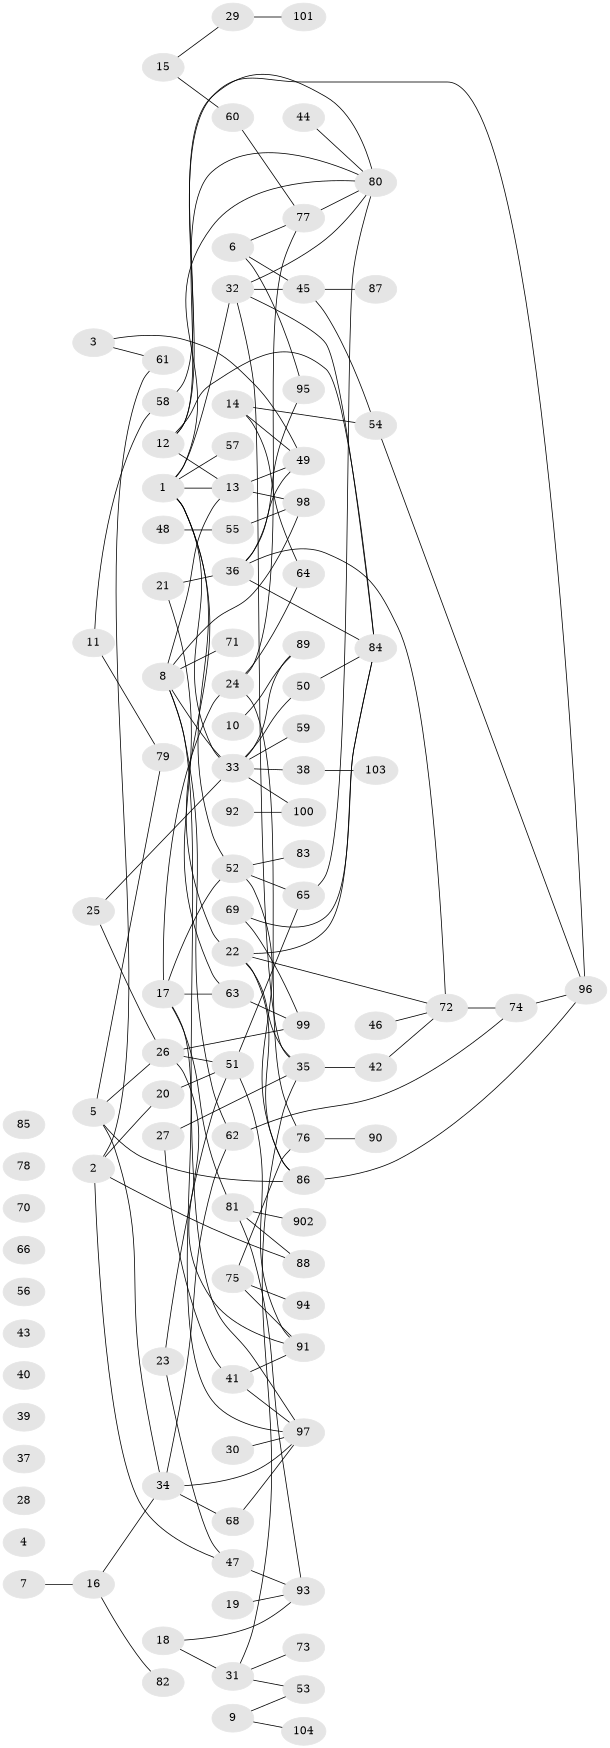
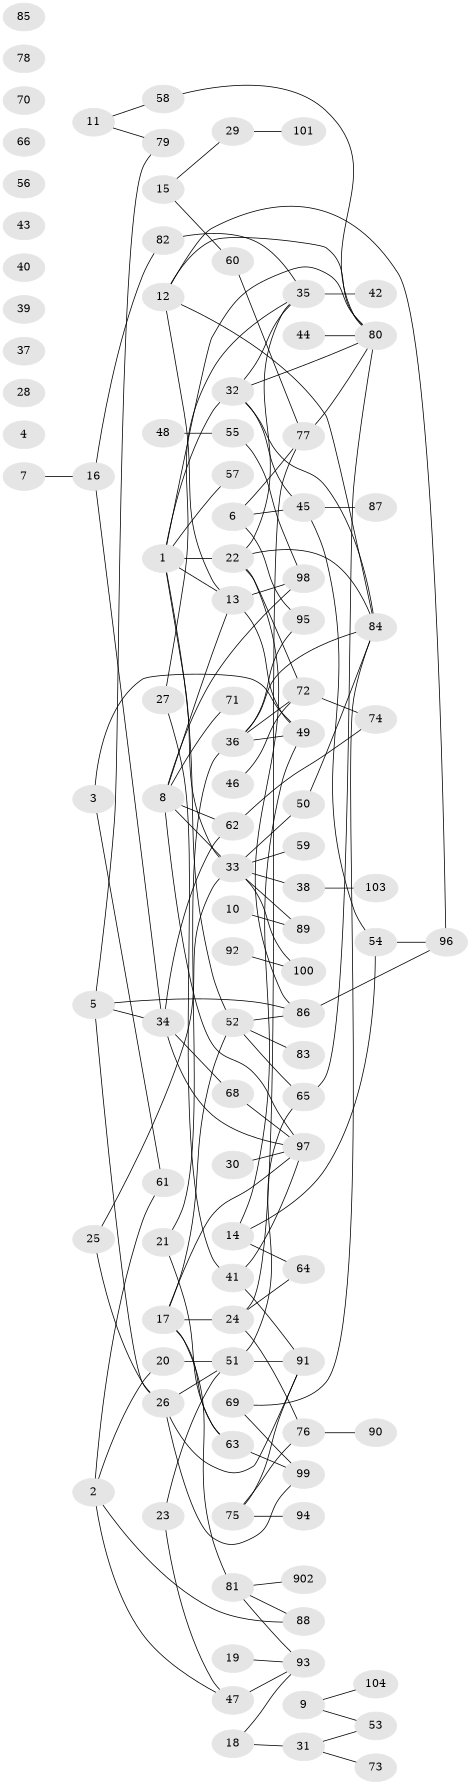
(551, 999) -> none
(411, 1038) -> none
(266, 1357) -> (260, 244)
